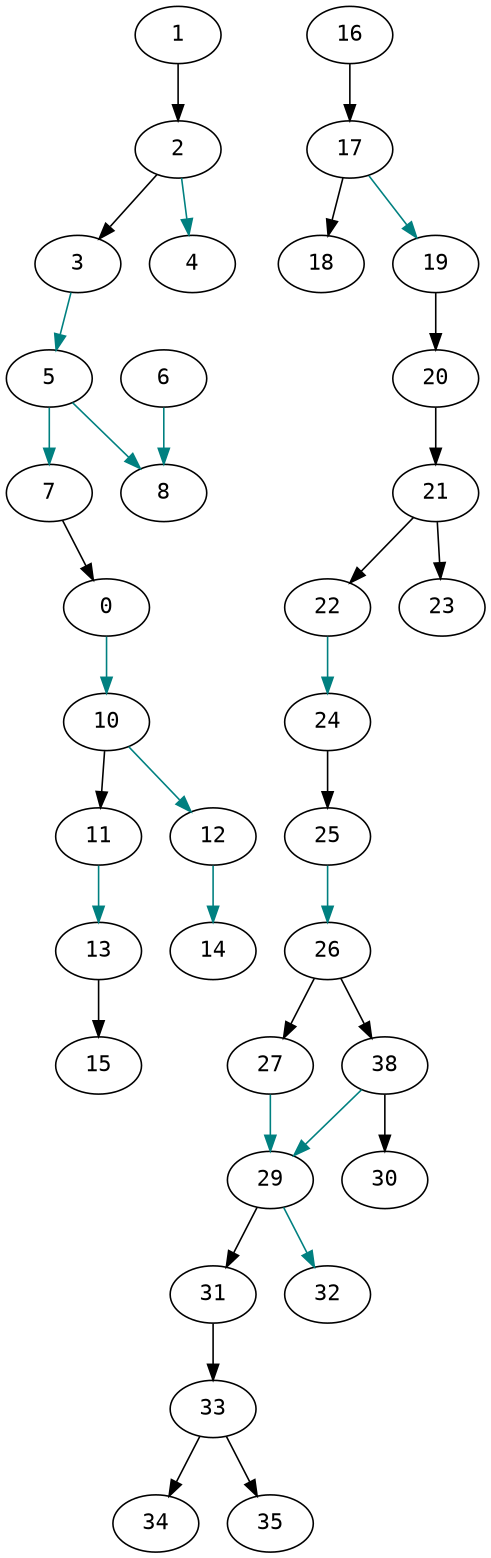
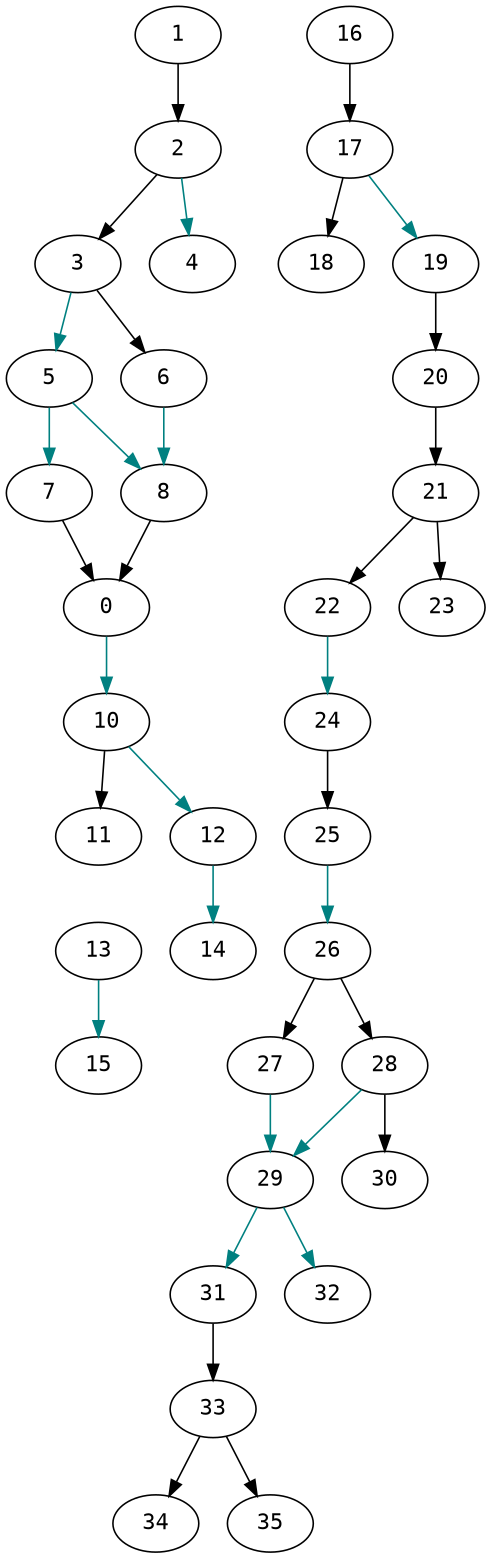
none -> (116, 315)
none -> (139, 543)
(99, 886) -> none
(99, 1000) -> (99, 1000)
(385, 1065) -> (385, 1065)
(245, 1230) -> (245, 1230)
